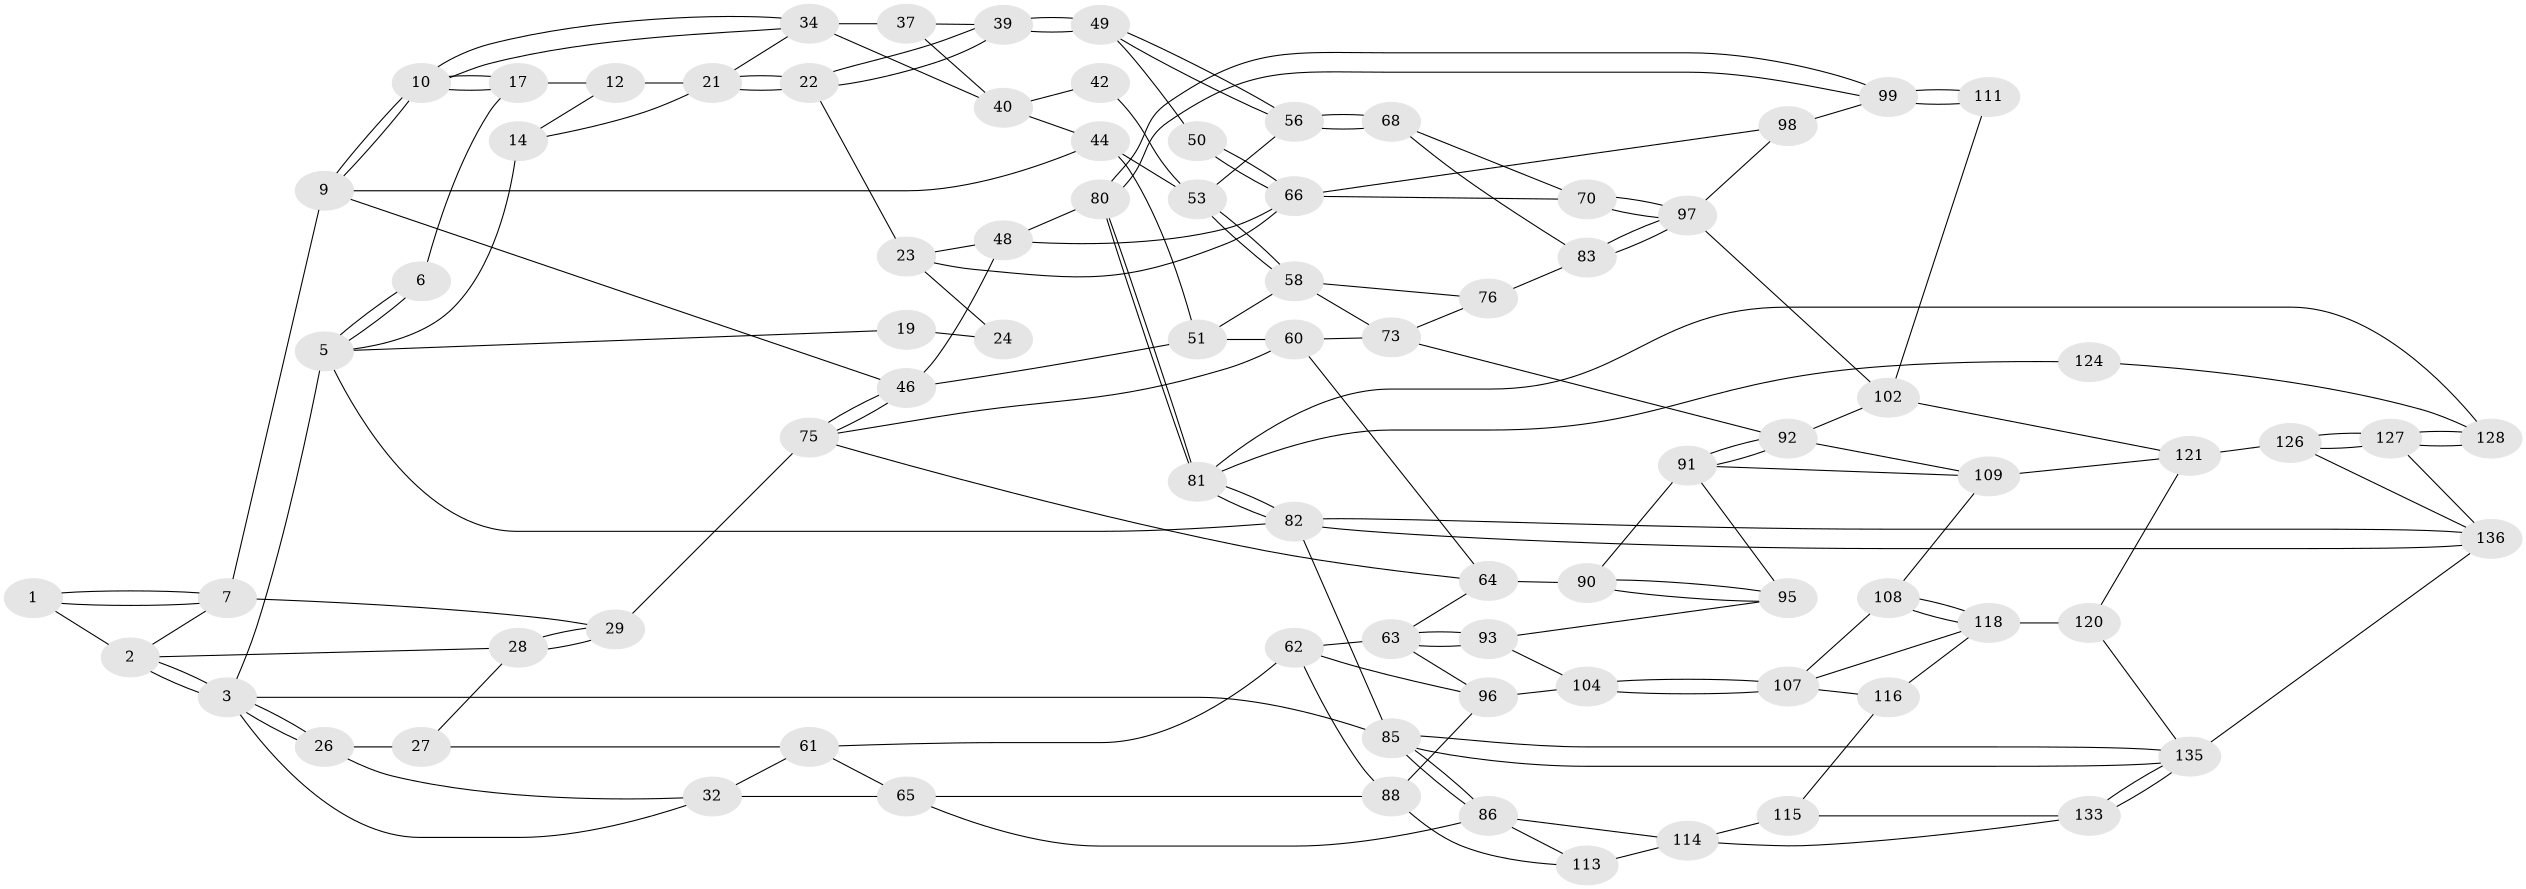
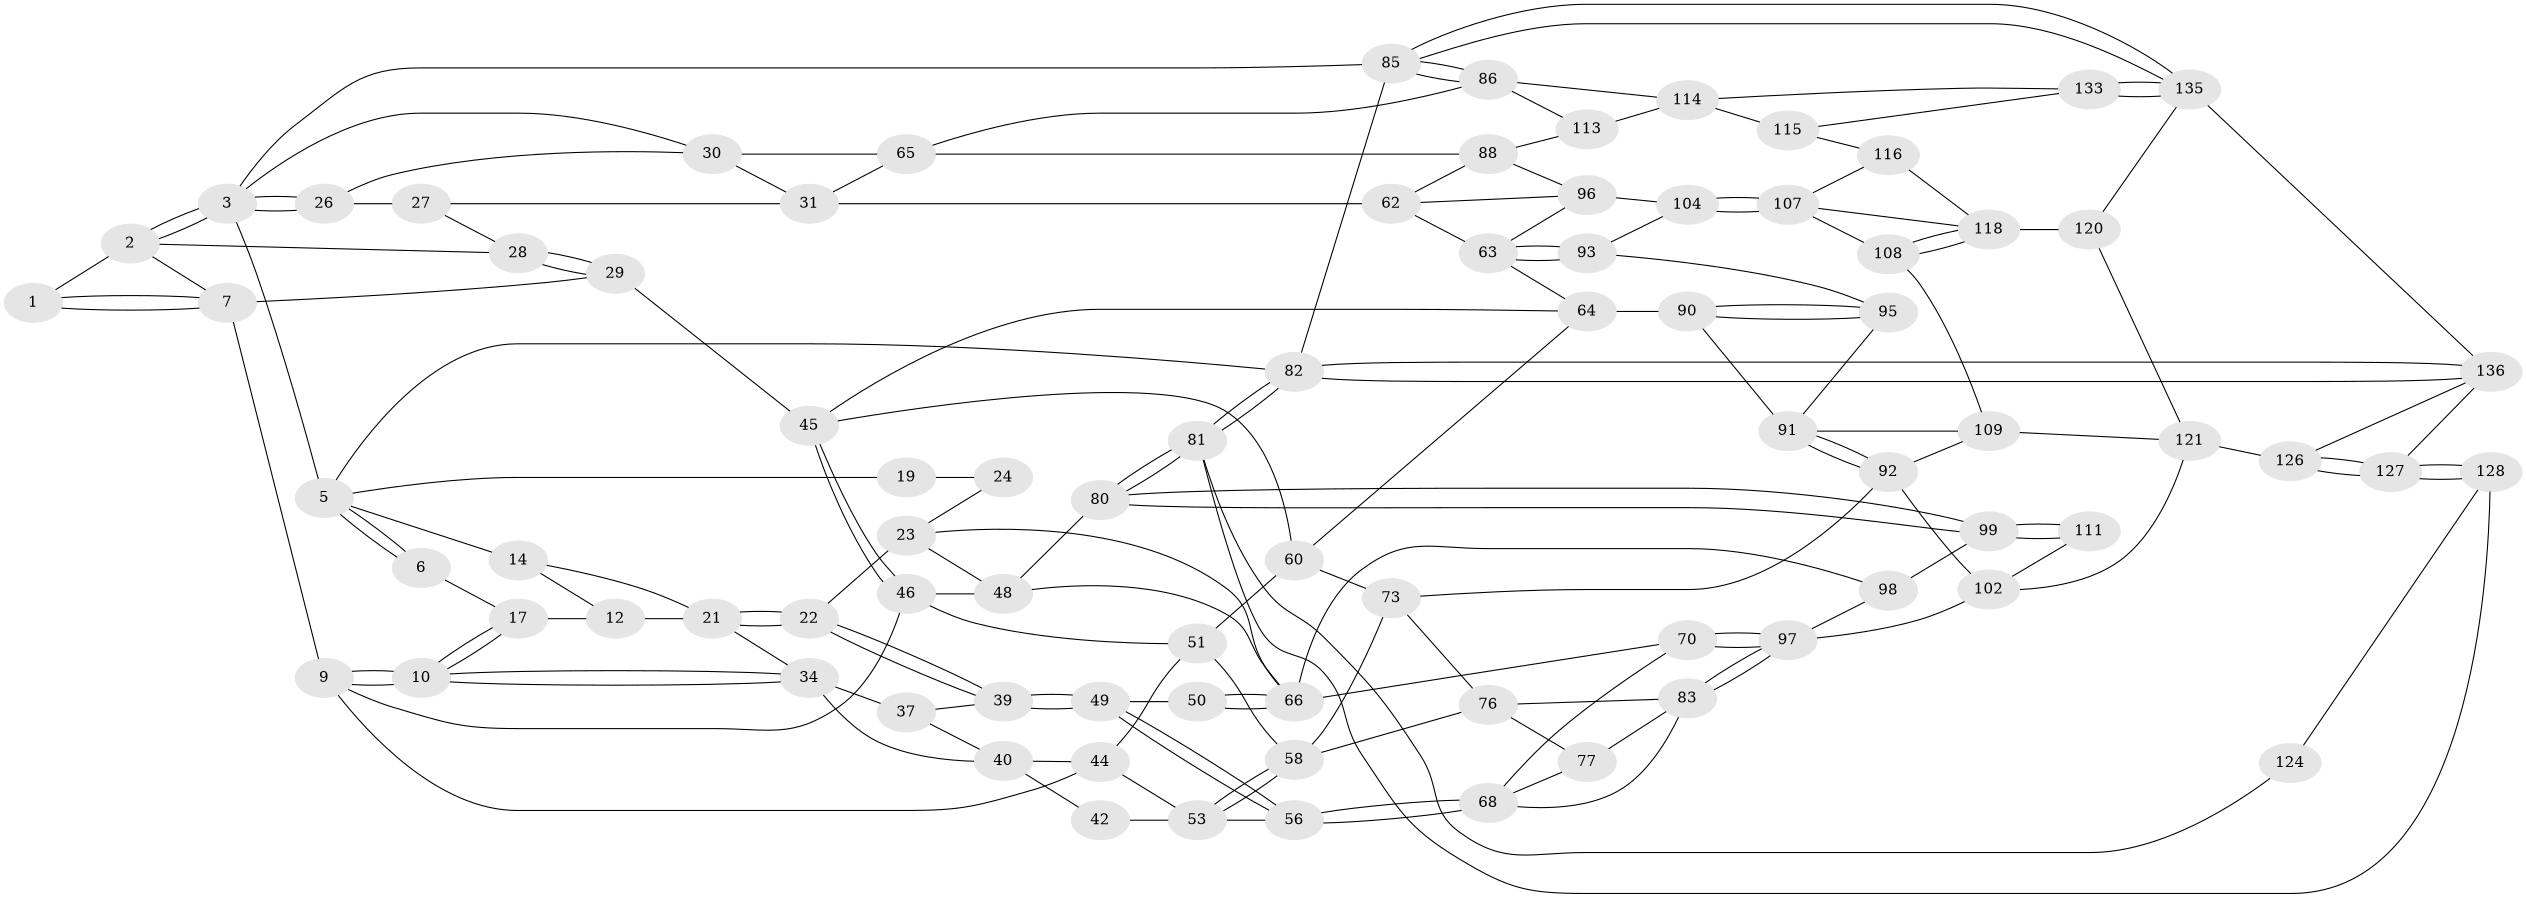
(809, 438) -> (809, 426)
(809, 747) -> (809, 204)
none -> (1587, 762)
(712, 796) -> (712, 154)
